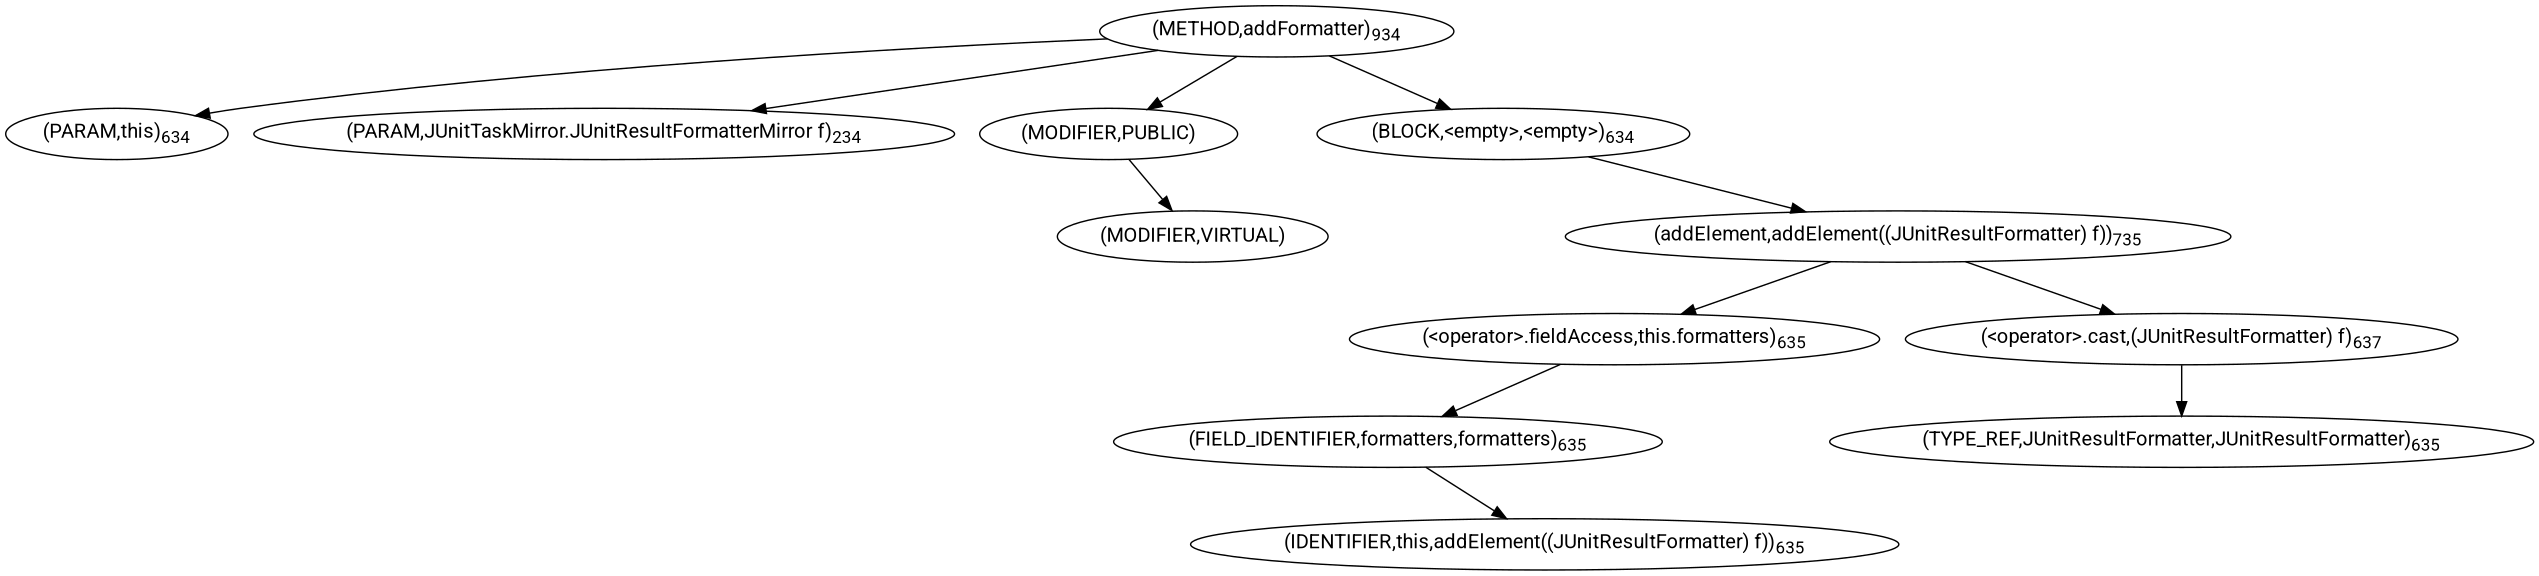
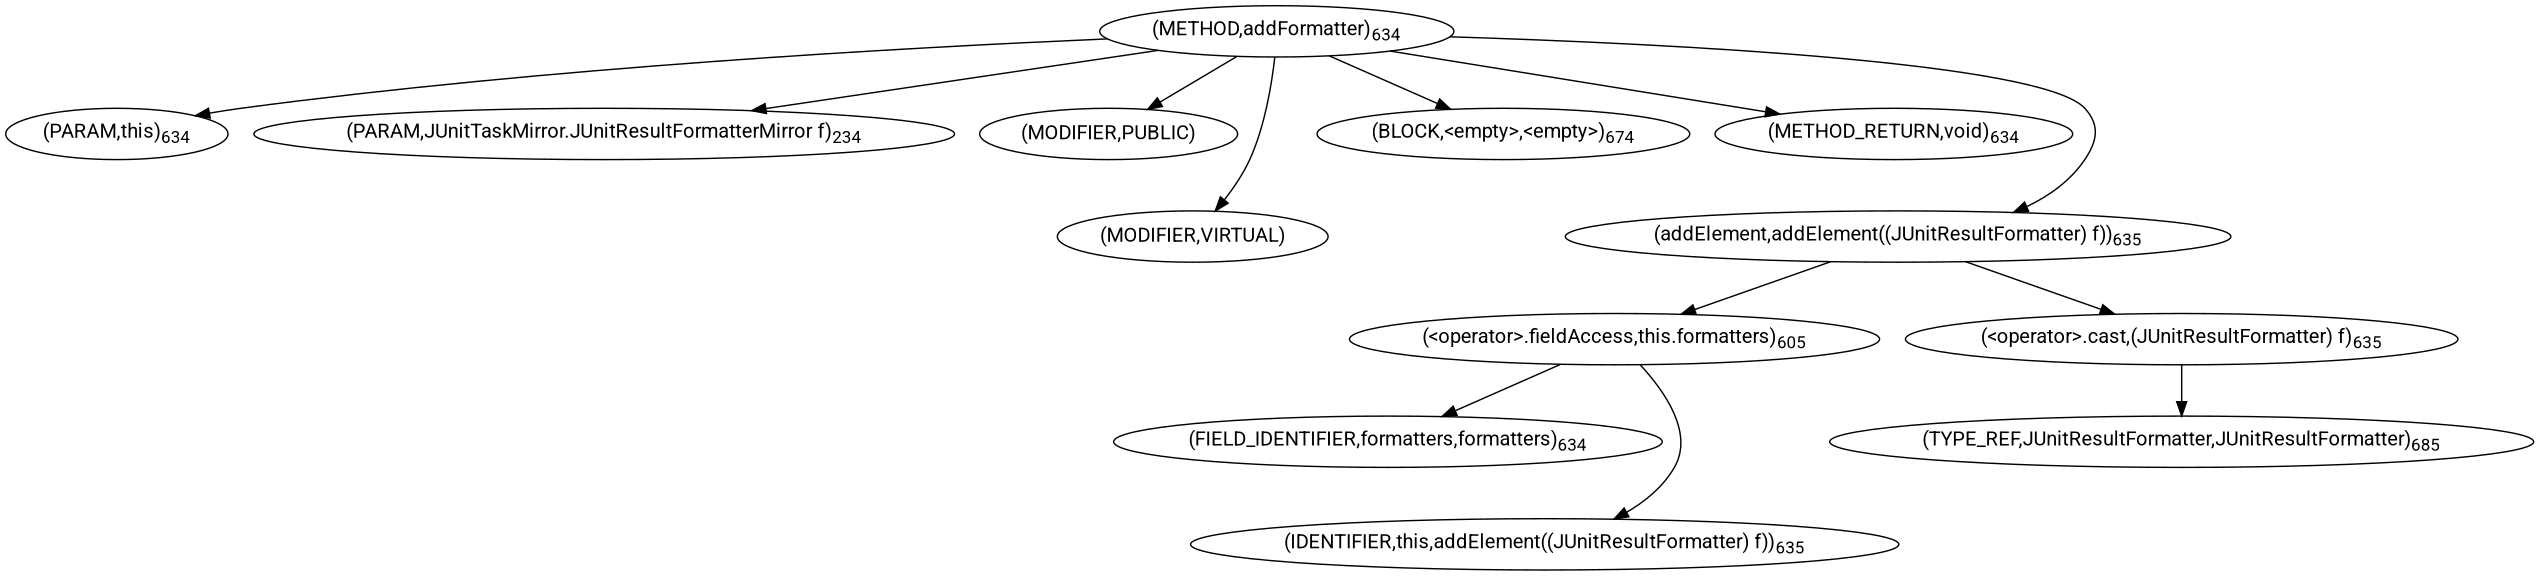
(1387, 29) -> (1387, 29)
(1620, 132) -> (1620, 132)
none -> (1894, 134)
(1146, 179) -> (1260, 132)
(1690, 183) -> (1836, 58)
(2128, 234) -> (2128, 234)
(1792, 337) -> (1792, 337)
(2368, 337) -> (2368, 337)
(1572, 440) -> (1572, 440)
(2426, 440) -> (2426, 440)
(1460, 489) -> (1680, 444)
